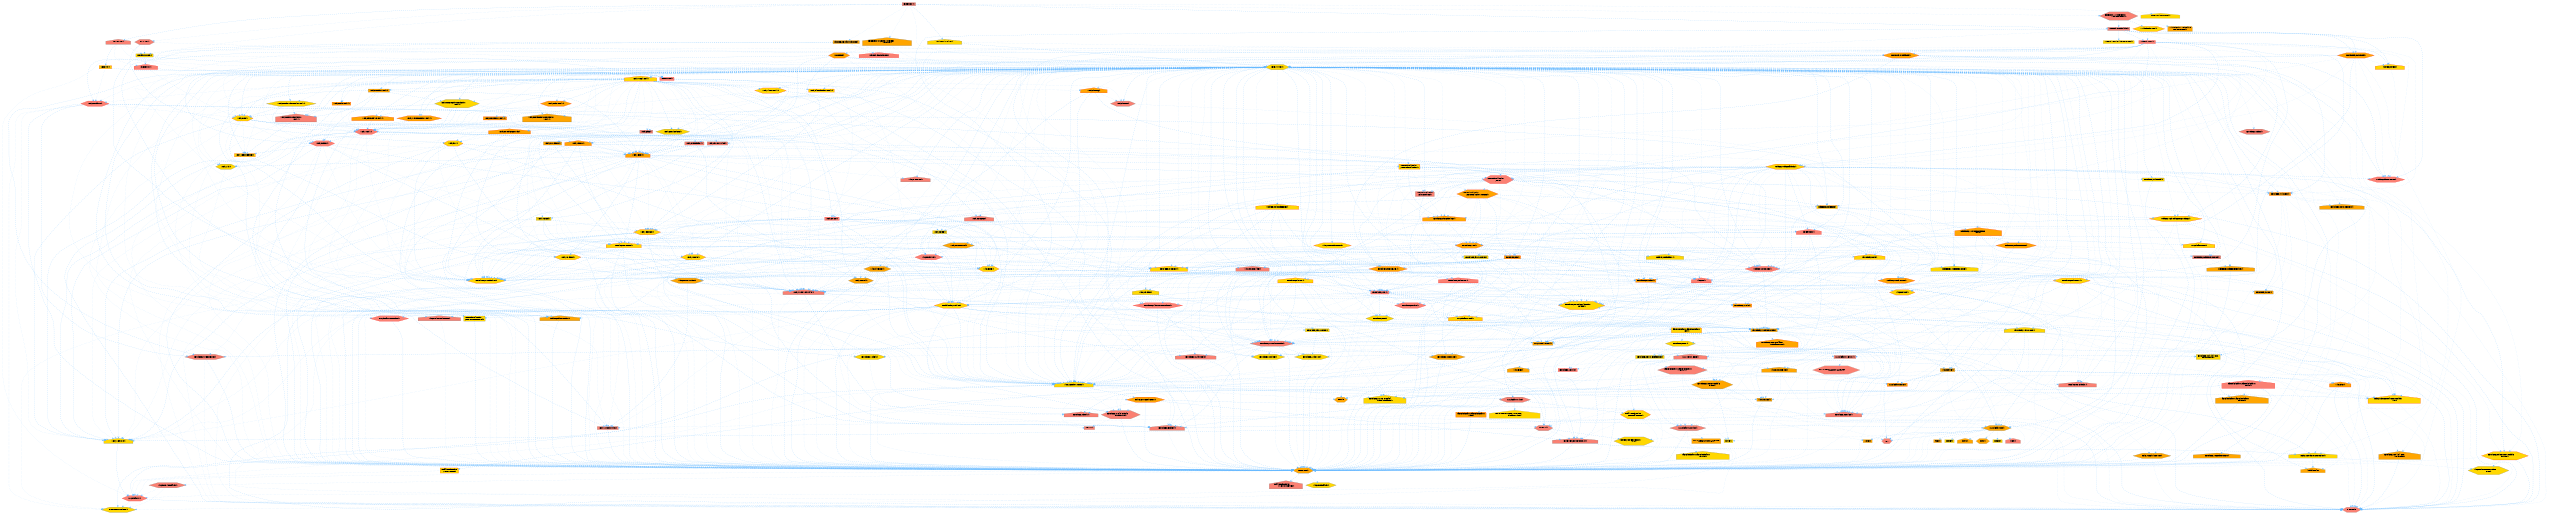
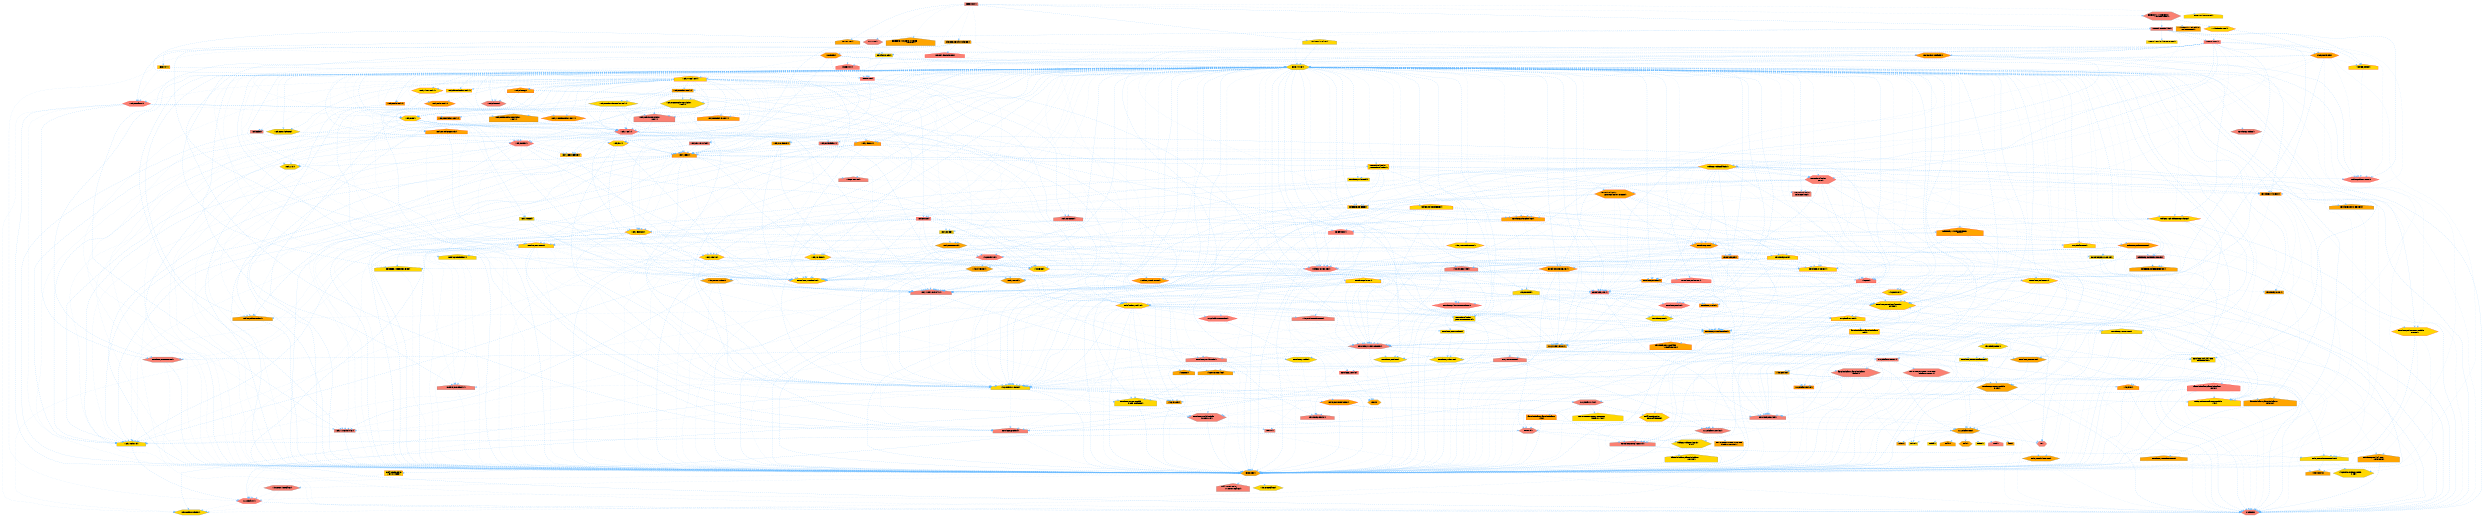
(118, 42) -> (848, 42)
(2356, 55) -> (2325, 55)
(2466, 507) -> (2397, 412)
